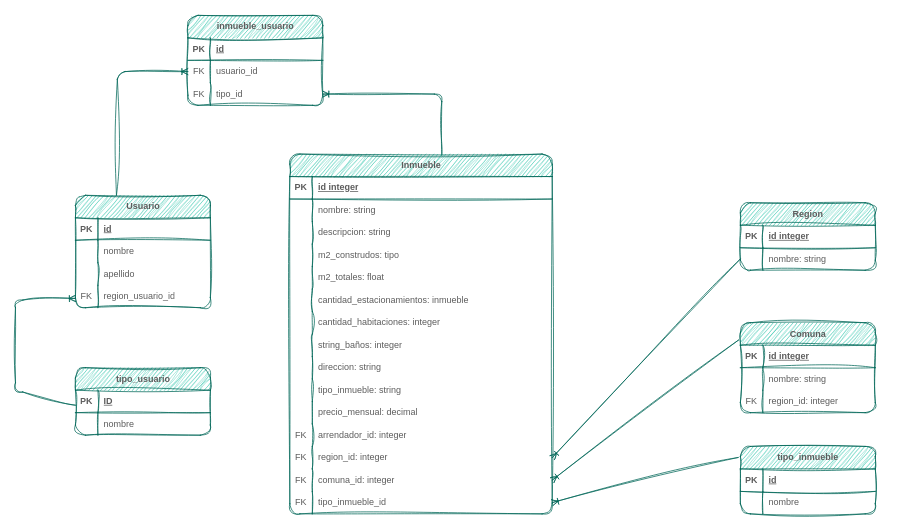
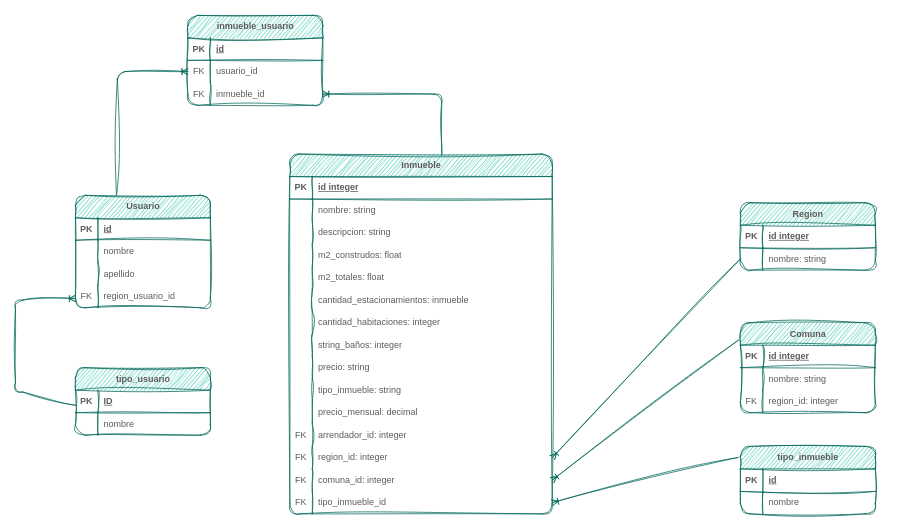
(232, 94) -> (241, 94)
(363, 255) -> (365, 255)
(355, 368) -> (349, 368)
